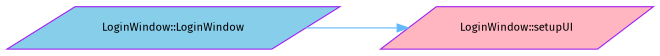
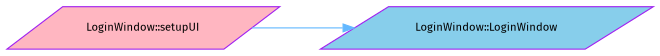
(351, 28) -> (297, 28)
